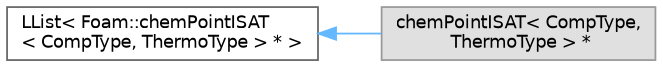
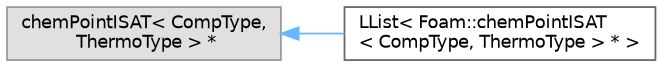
(359, 34) -> (322, 34)
